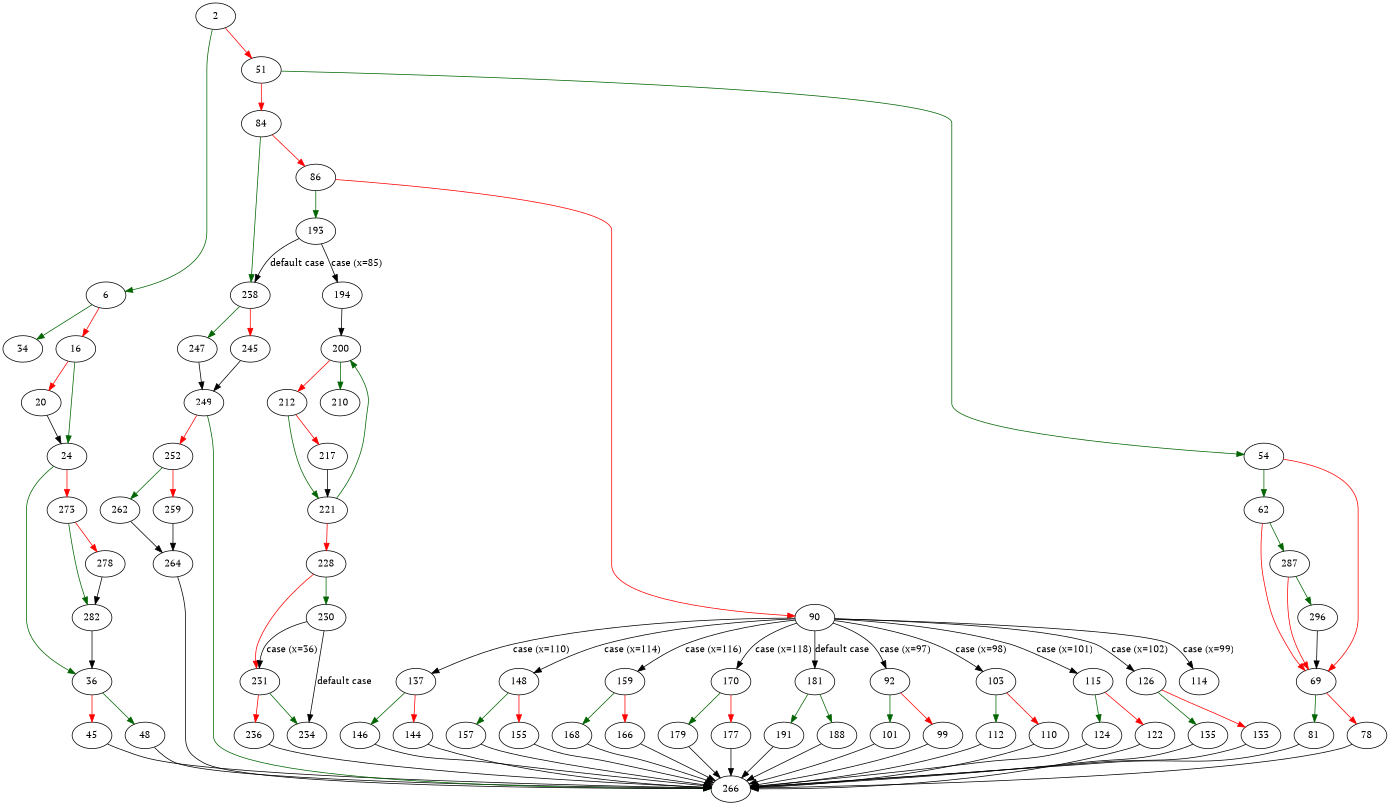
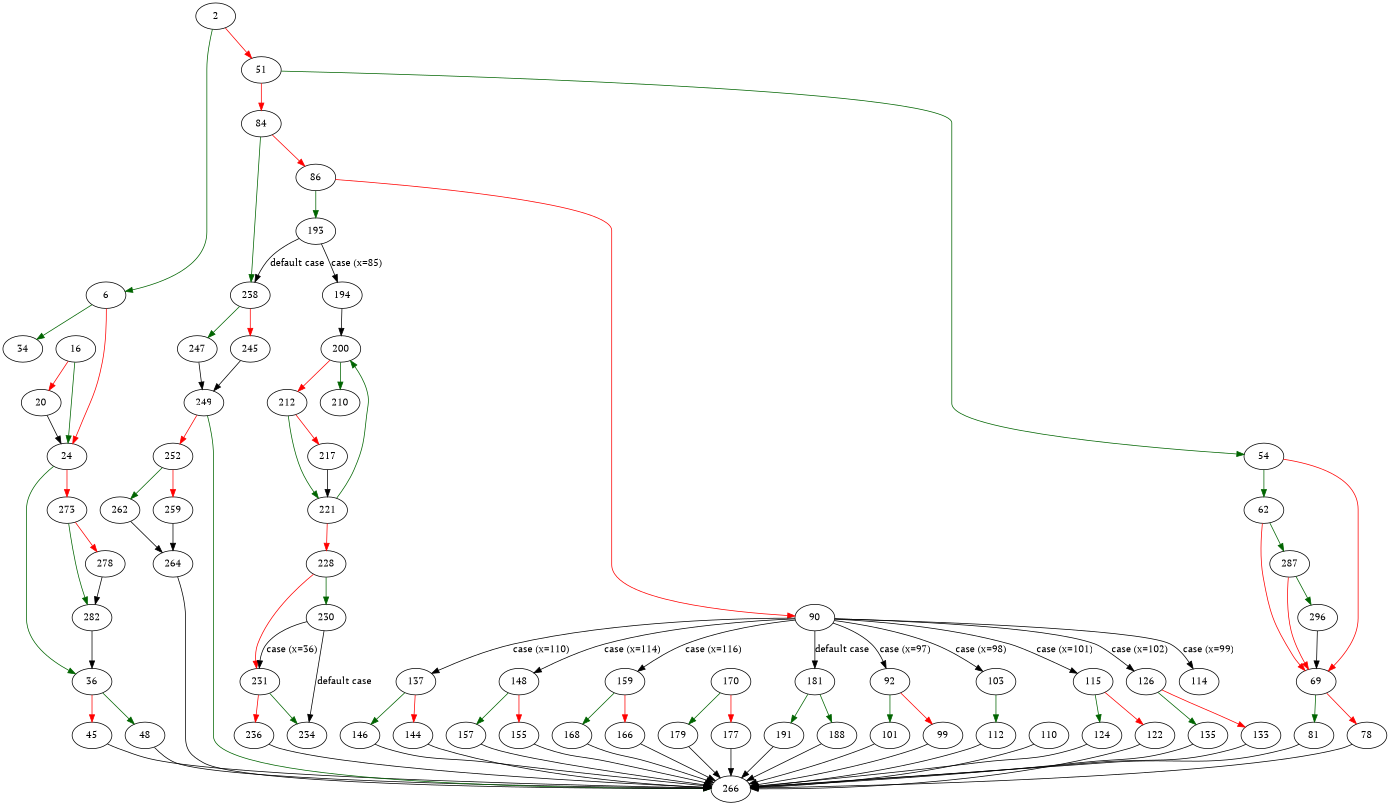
(93, 319) -> (100, 375)
(765, 637) -> none
(1020, 706) -> none
